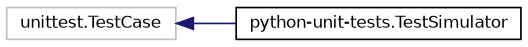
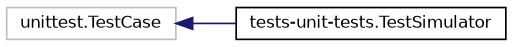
(379, 23) -> (371, 23)
